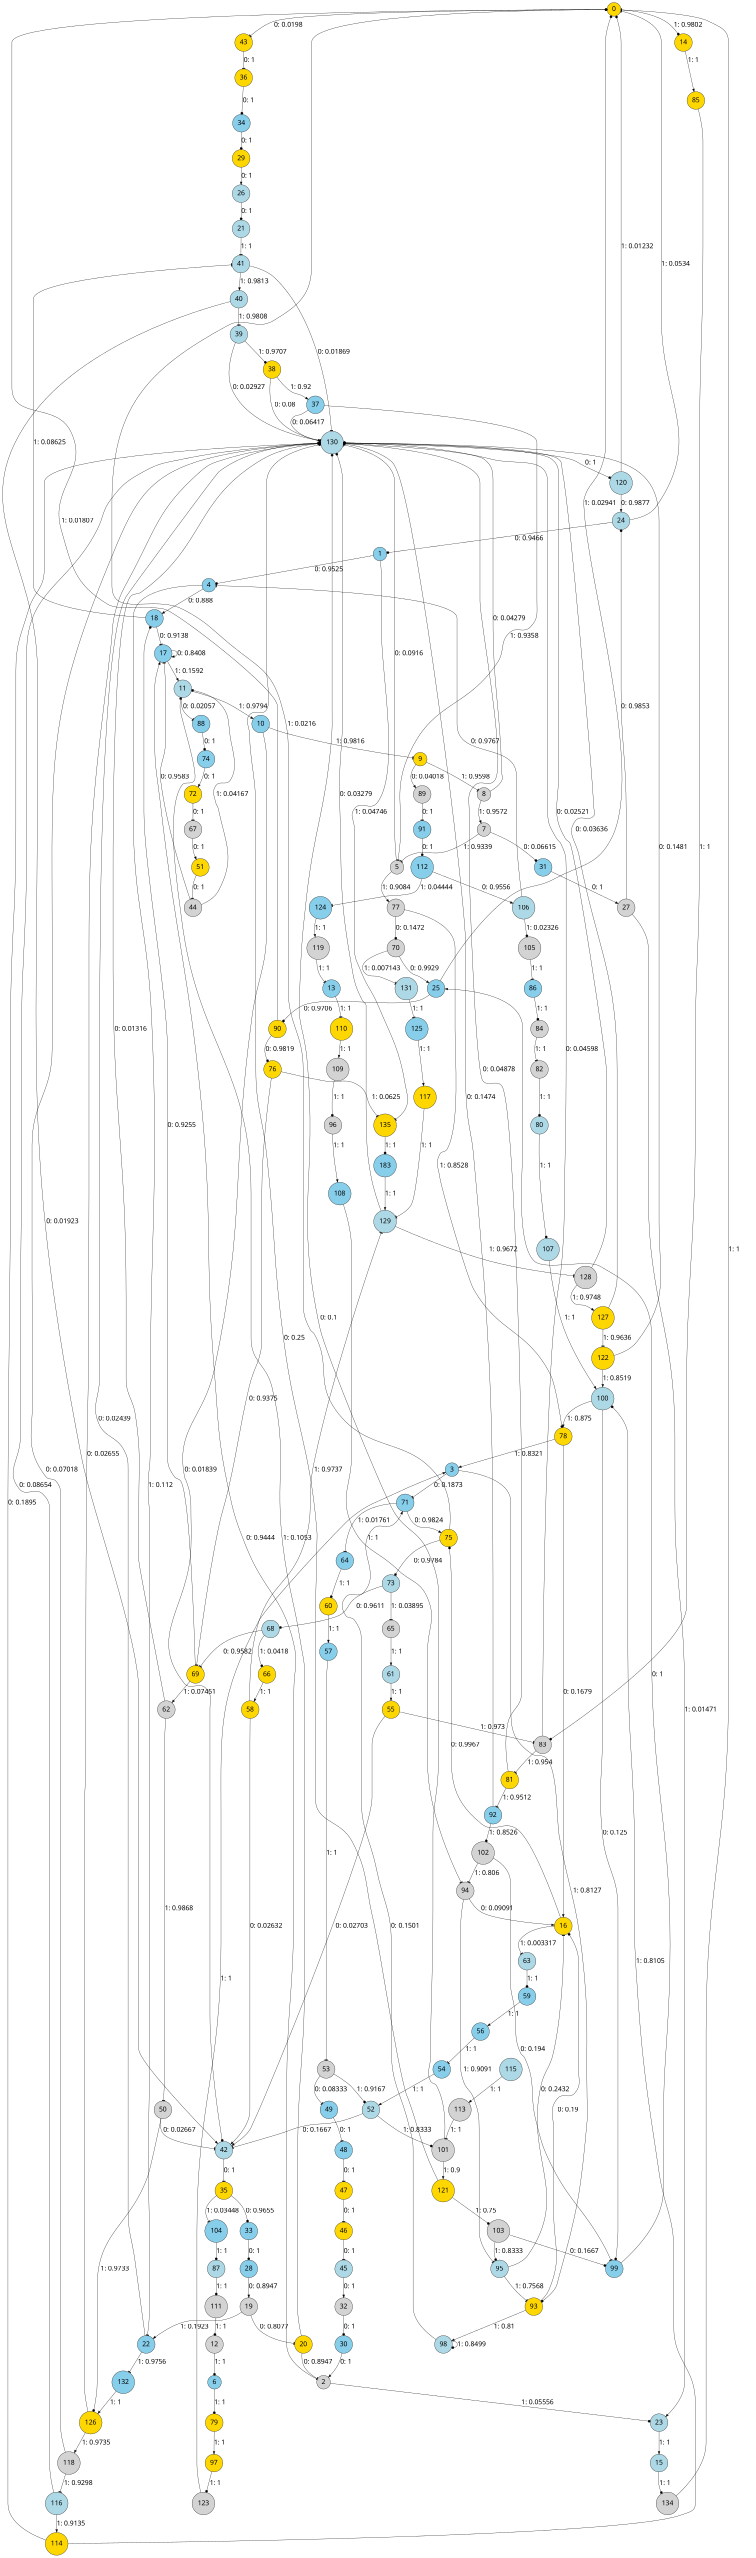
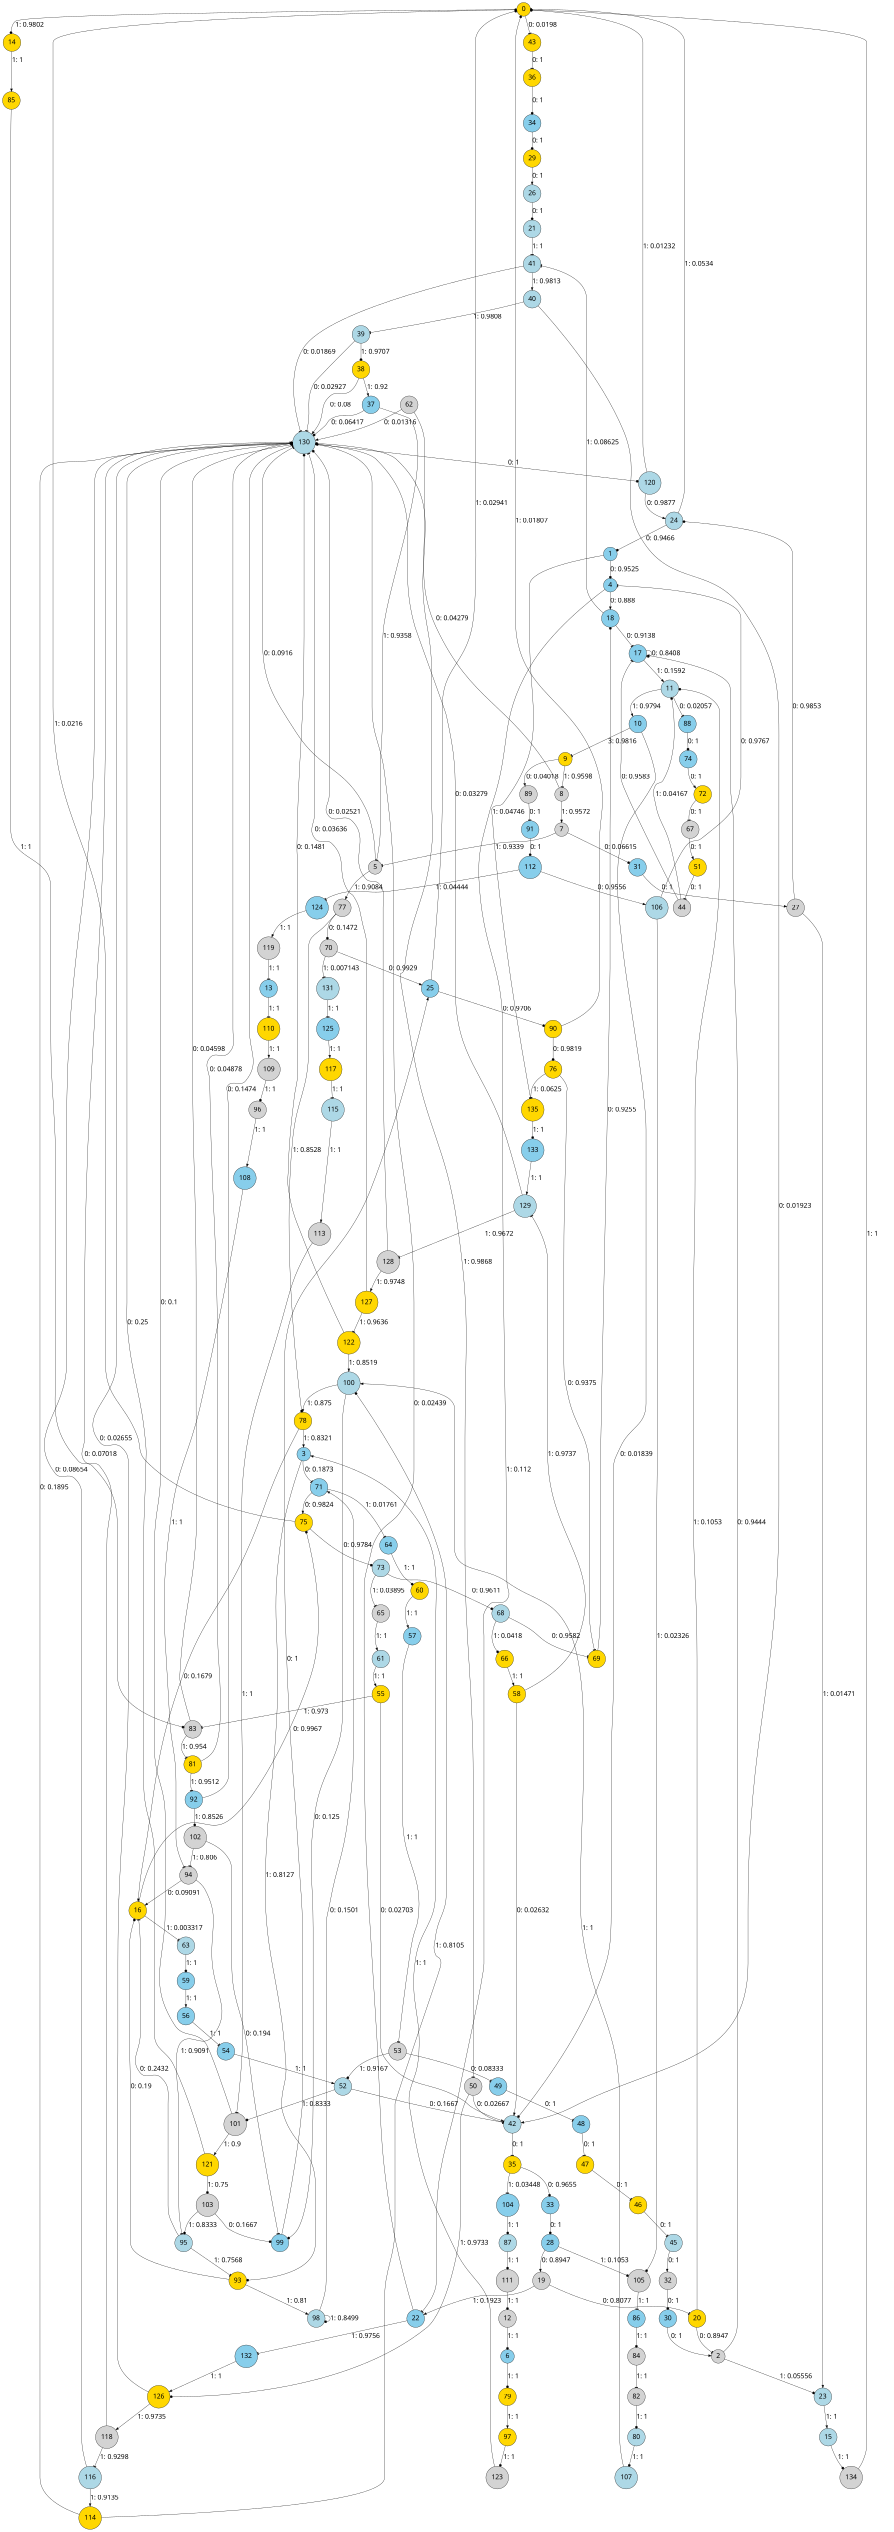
(353, 742) -> (625, 742)
(385, 1166) -> (533, 1150)
(418, 1166) -> (332, 1089)
(182, 1691) -> none
none -> (592, 2261)
